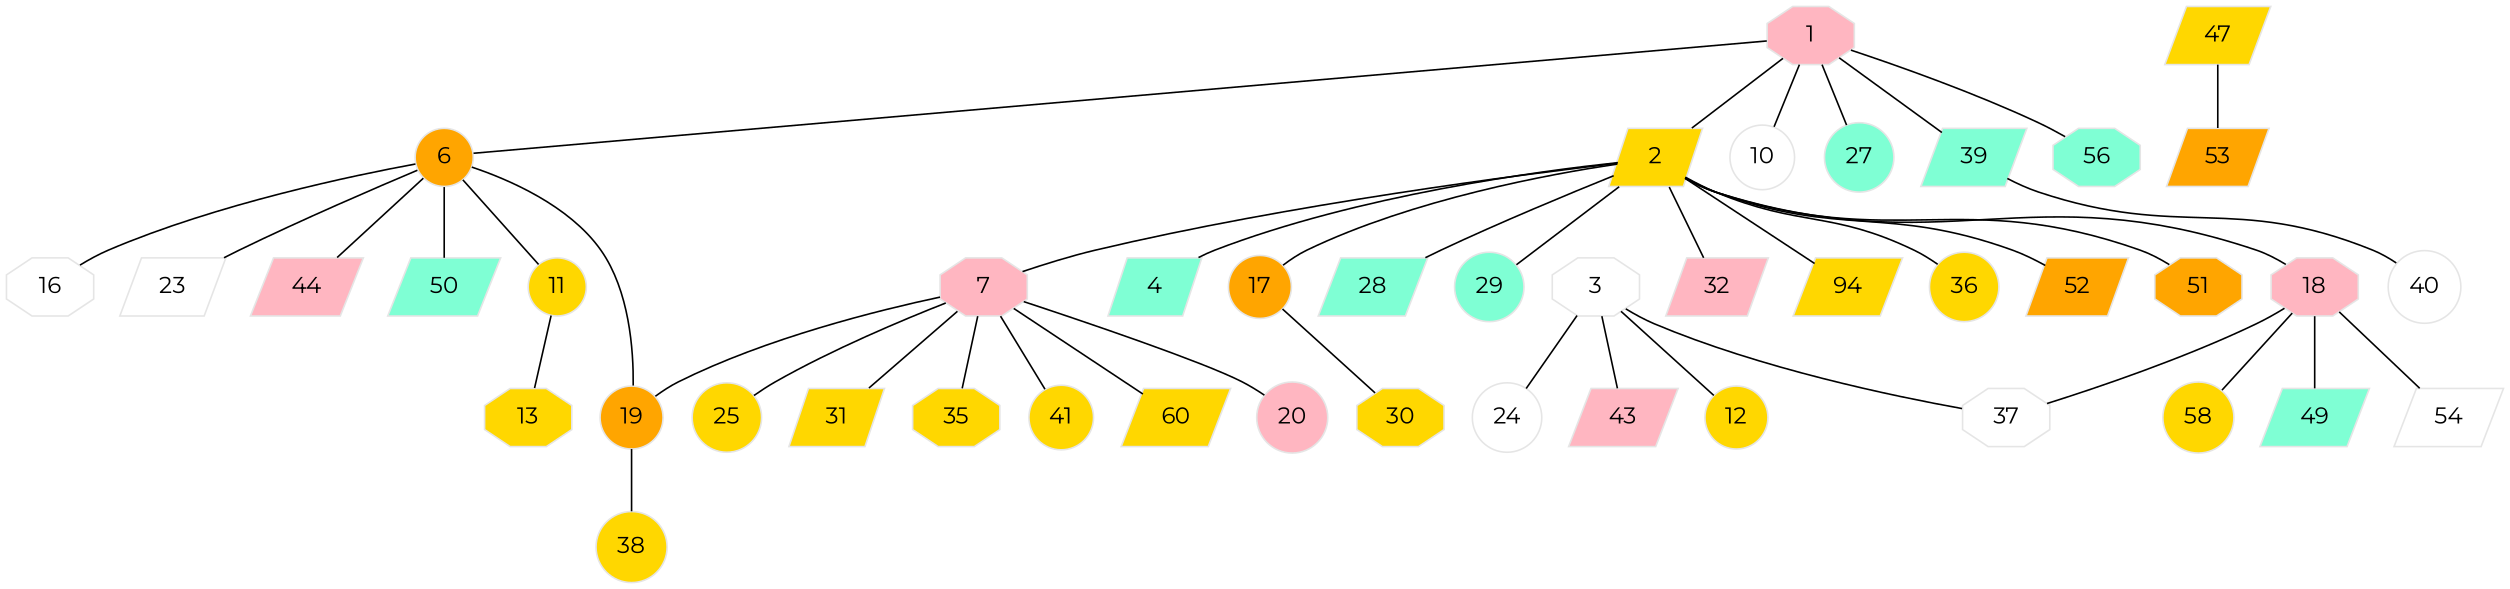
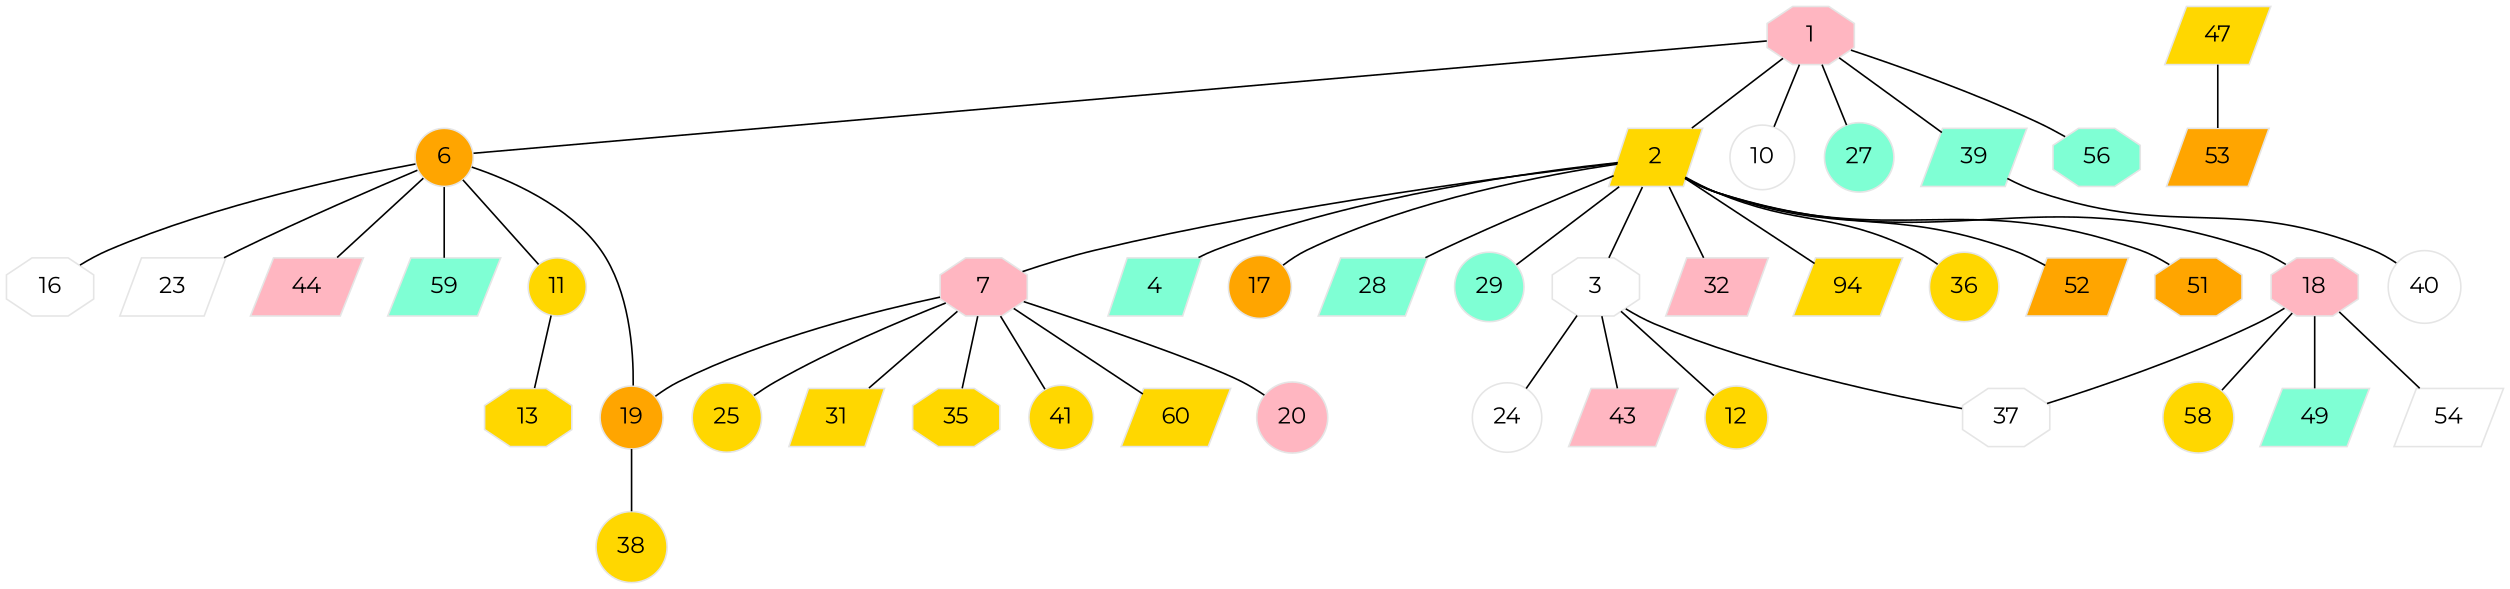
none -> (1626, 222)
(444, 287) -> (444, 287)
(1400, 418) -> none
